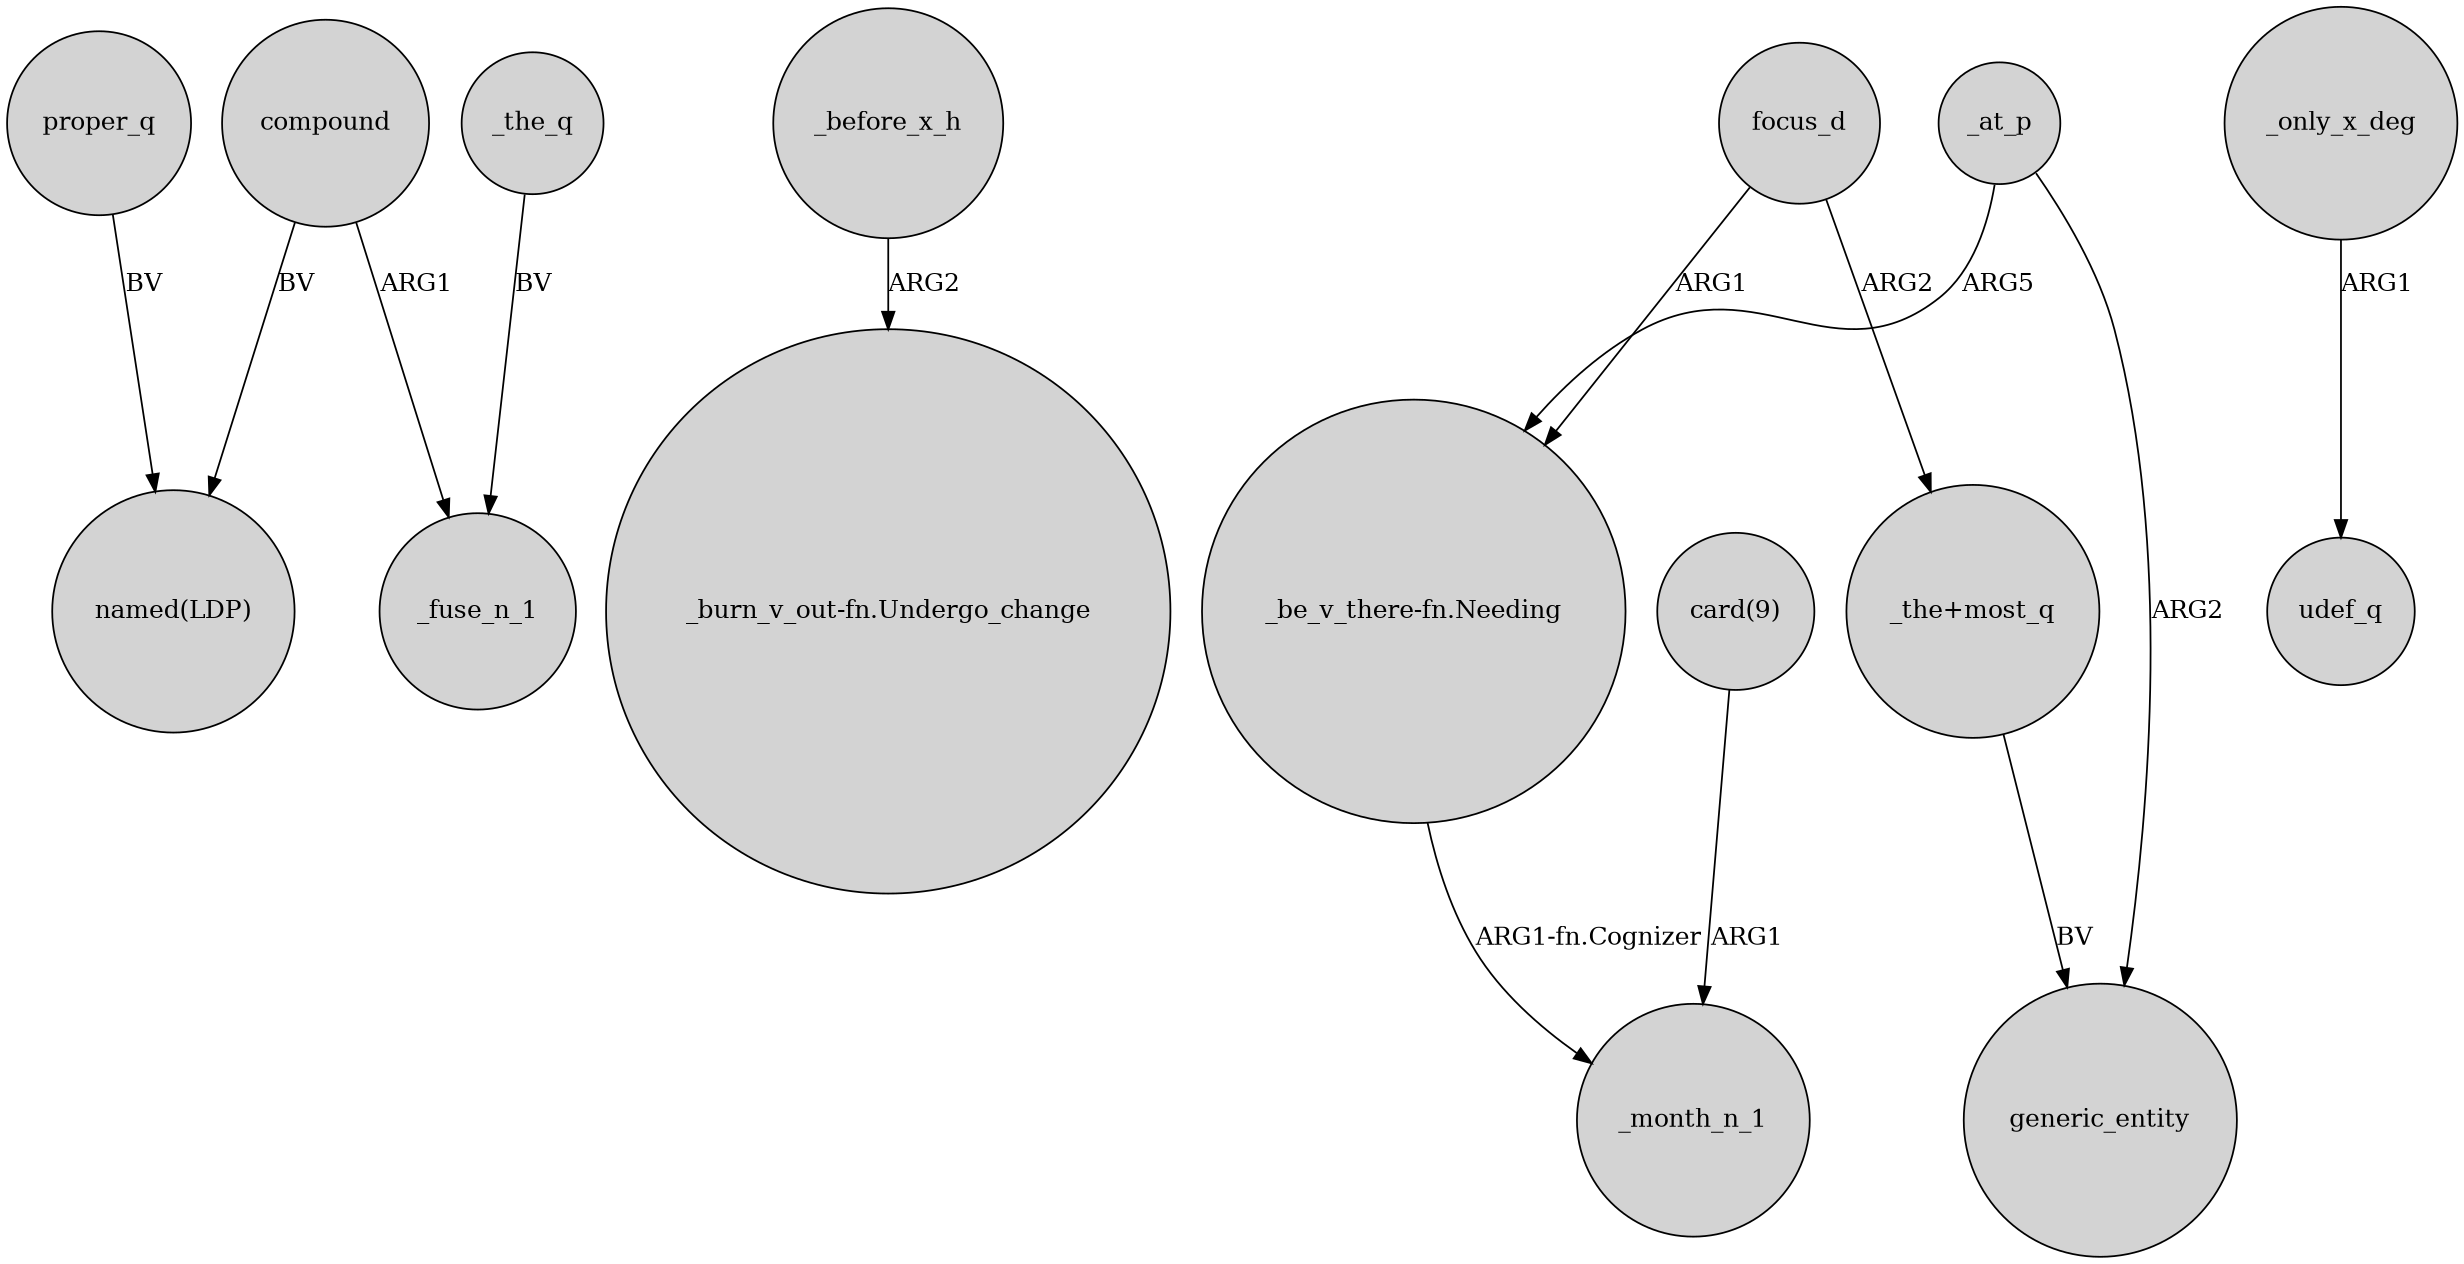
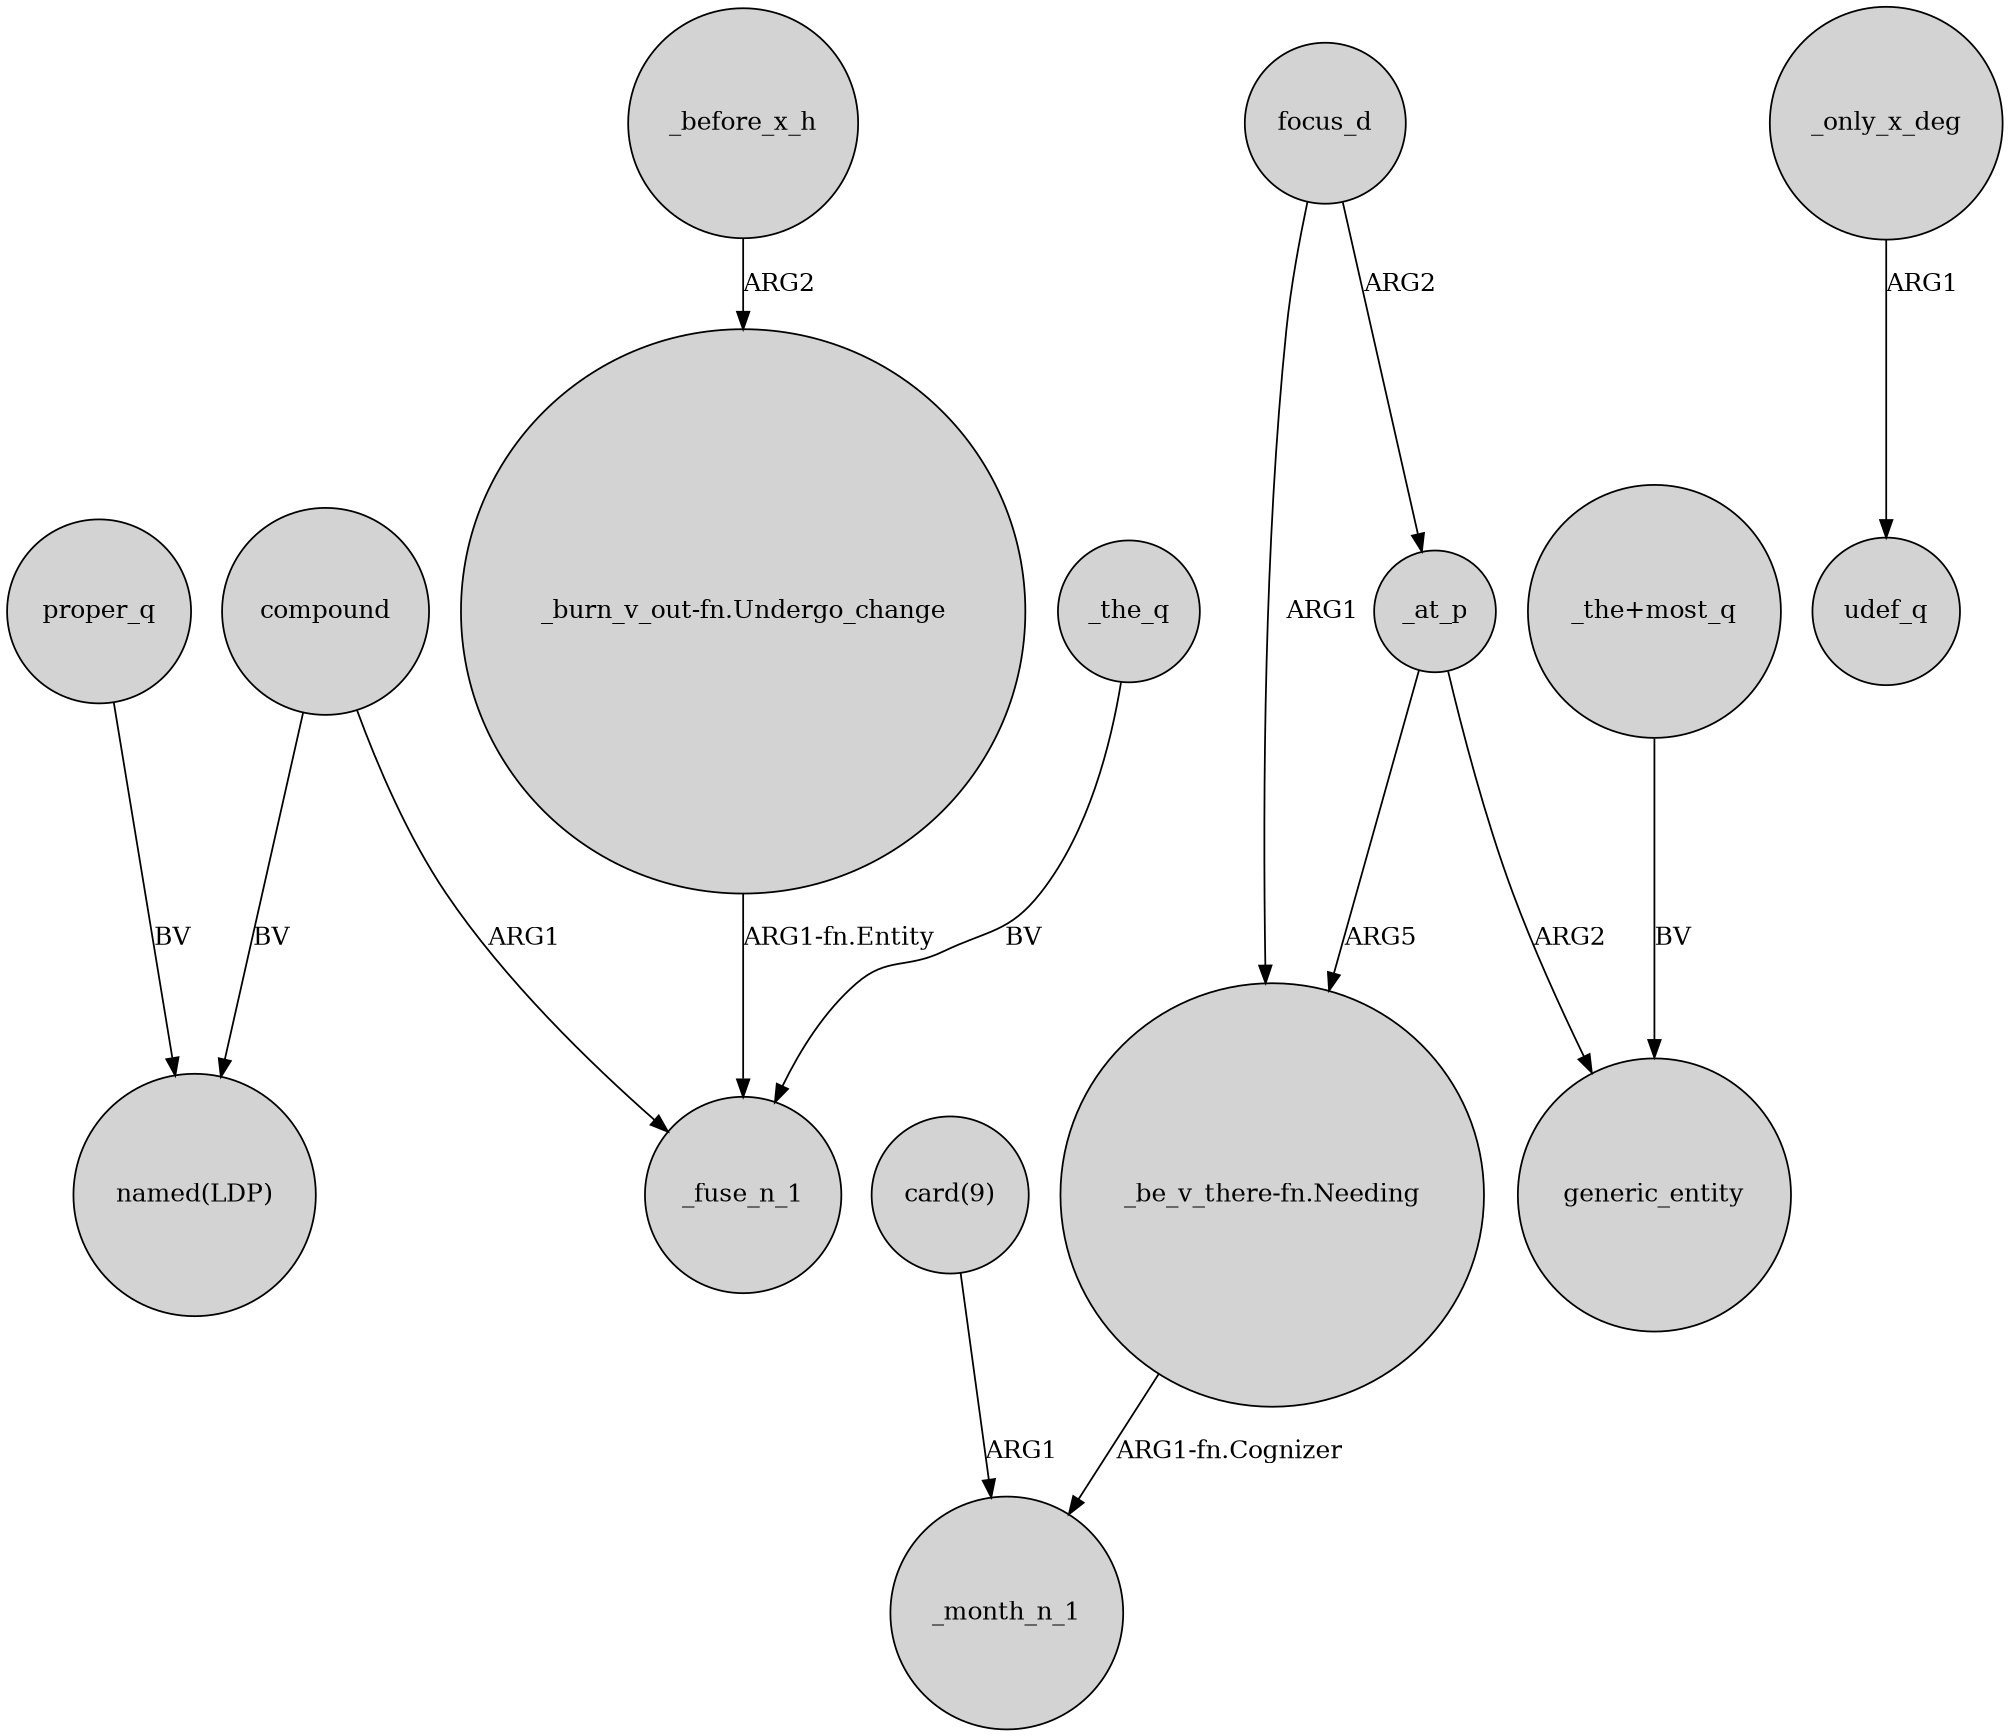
(1876, 337) -> (1380, 368)
none -> (743, 986)
